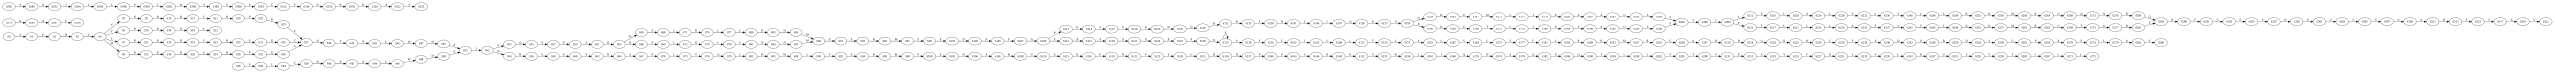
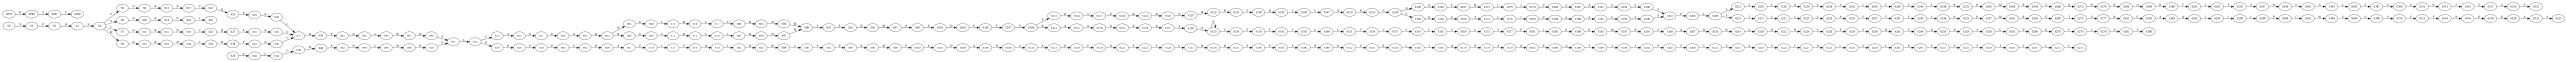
(2149, 25) -> (2136, 19)
